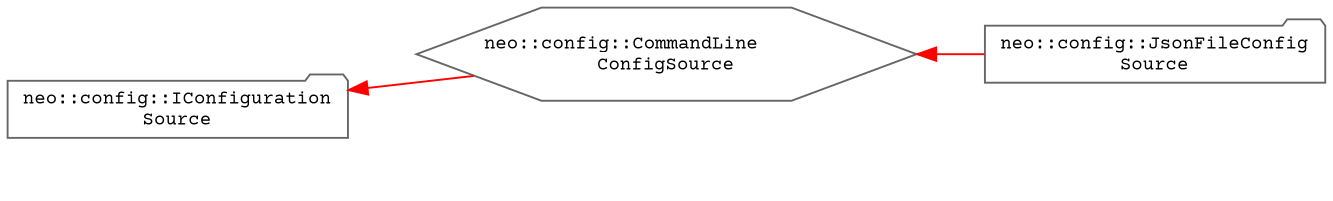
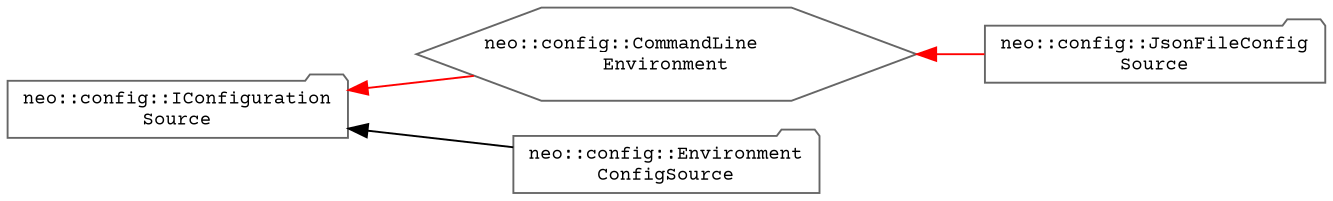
(666, 54) -> (666, 54)
none -> (666, 164)
